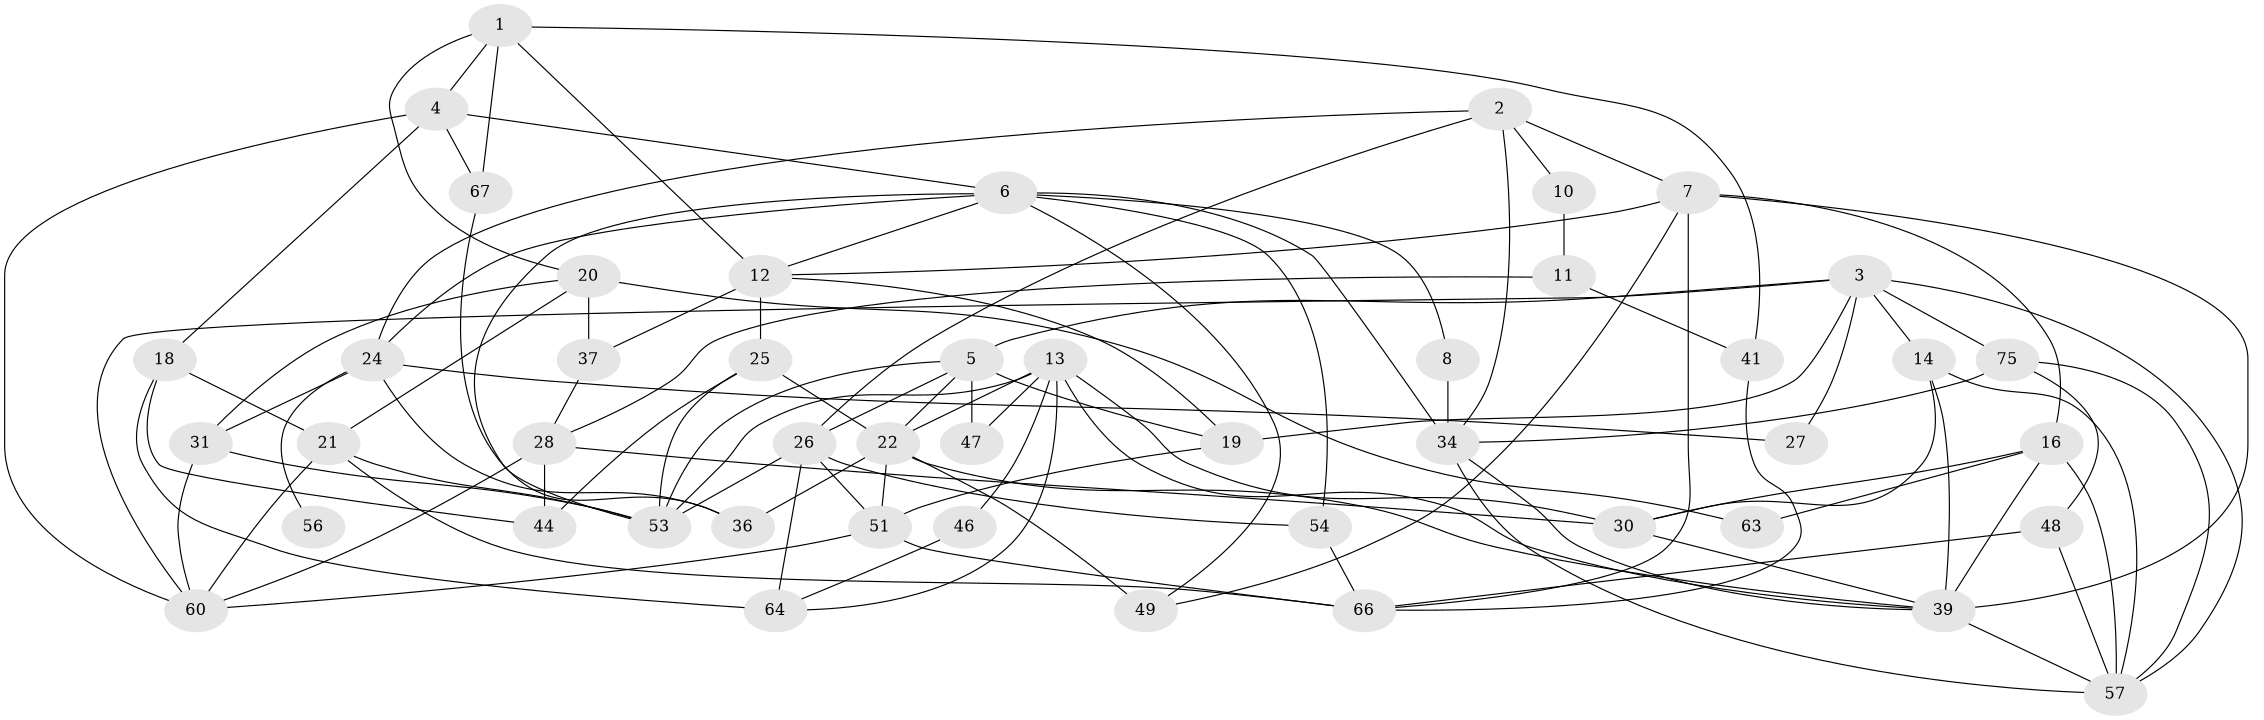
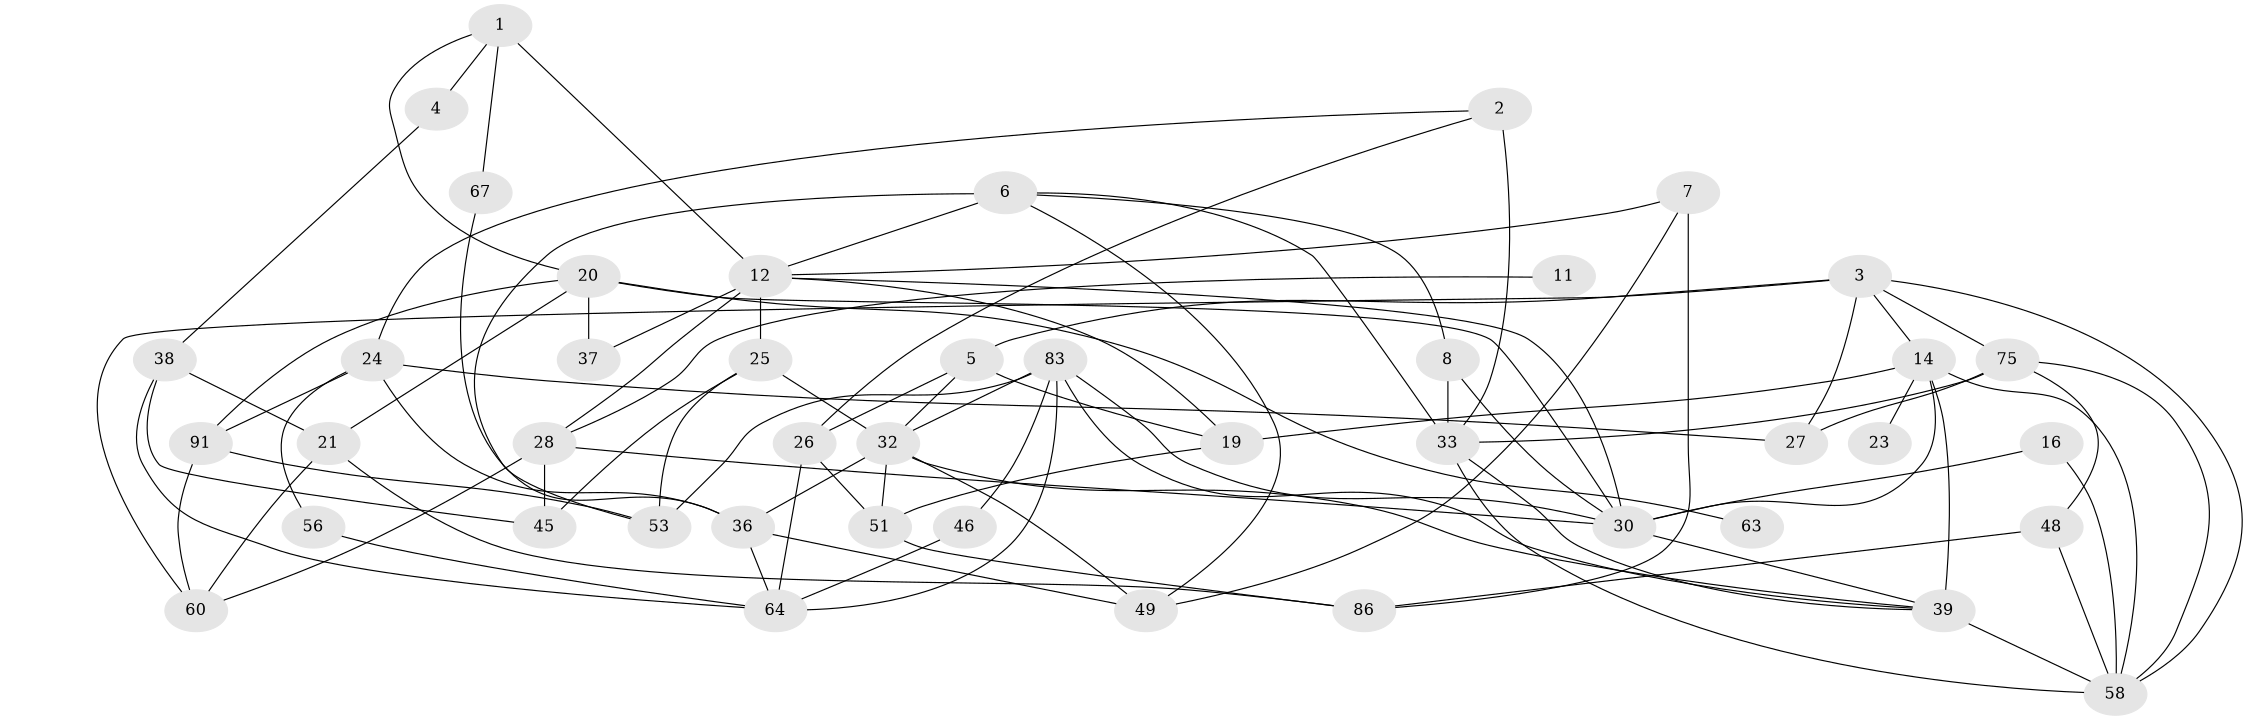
(459, 151) -> none
(721, 151) -> none
(1594, 151) -> none
(1564, 193) -> none
(666, 223) -> none
(1941, 247) -> none
(12, 258) -> none
none -> (1189, 295)
(2206, 304) -> none
none -> (1240, 310)
(165, 360) -> (165, 360)
(1055, 360) -> (1055, 360)
(1752, 360) -> none
(567, 402) -> (654, 362)
(757, 404) -> none
none -> (1873, 410)
(1581, 416) -> (1595, 407)
(201, 444) -> (201, 444)
(888, 444) -> (888, 444)
(972, 444) -> none
(1448, 444) -> (1448, 444)
none -> (1880, 444)
none -> (1526, 452)
(1914, 482) -> none
(732, 485) -> none
(492, 489) -> none
(545, 527) -> (545, 527)
(1320, 527) -> none
(1997, 527) -> none
none -> (759, 569)
none -> (944, 569)
none -> (542, 576)
(540, 579) -> none
(1364, 611) -> (1364, 611)
(2116, 694) -> (2116, 694)
